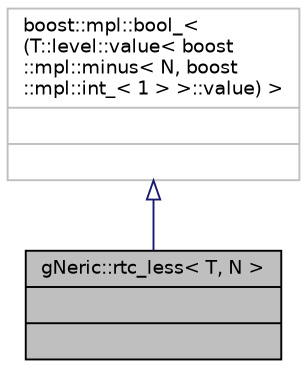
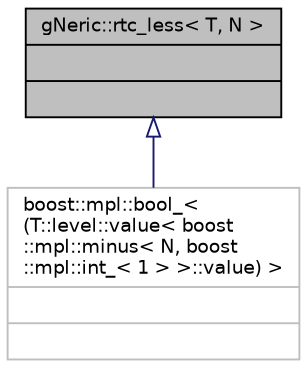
(154, 225) -> (154, 162)
